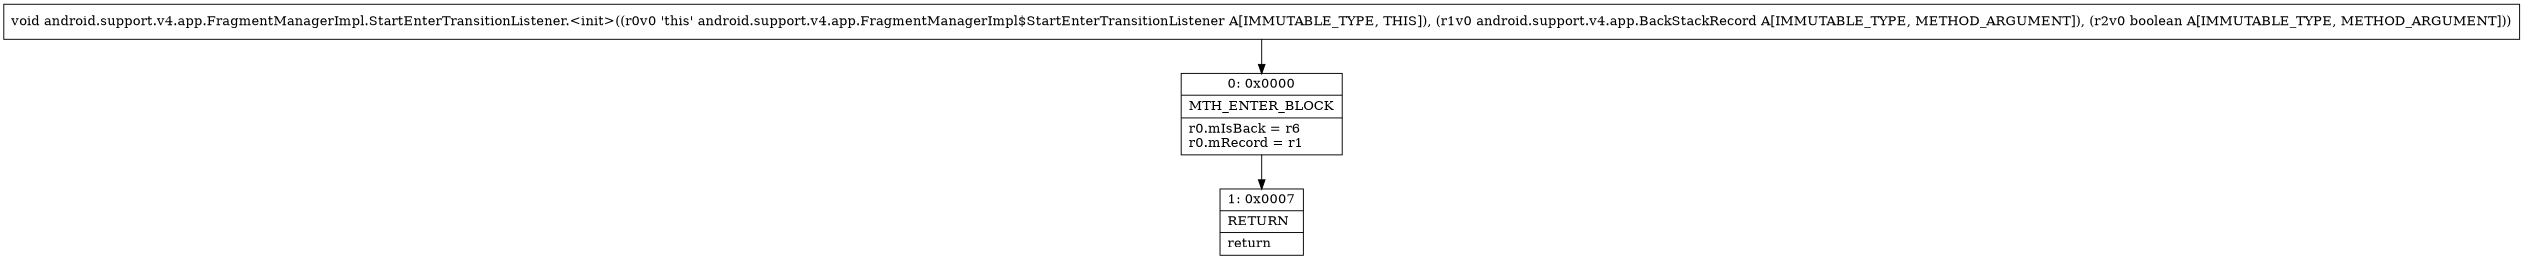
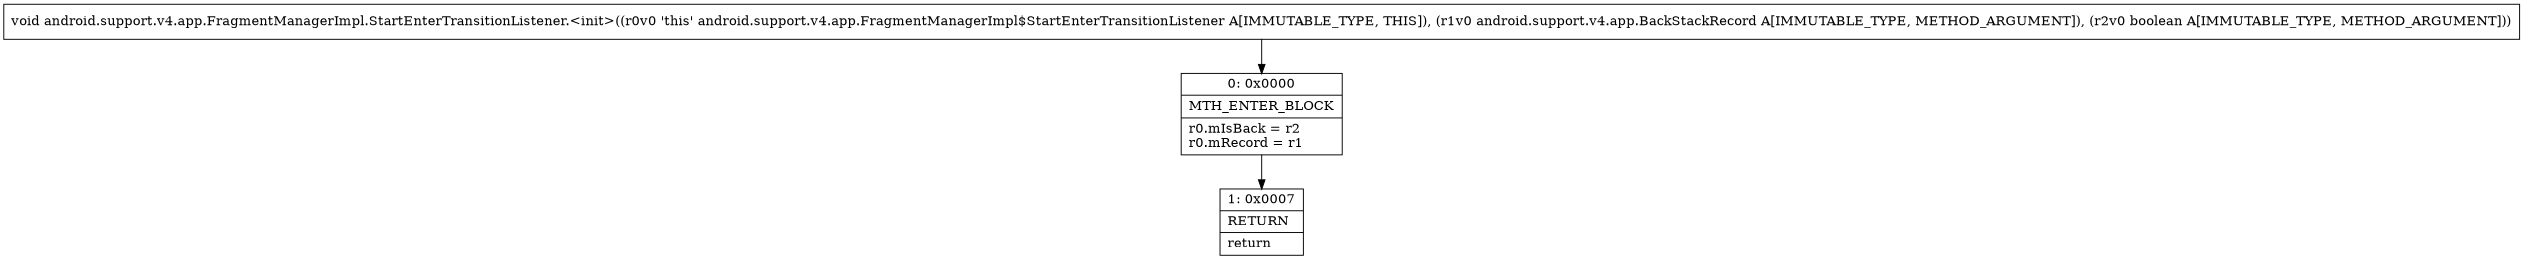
(1245, 129) -> (1245, 129)
